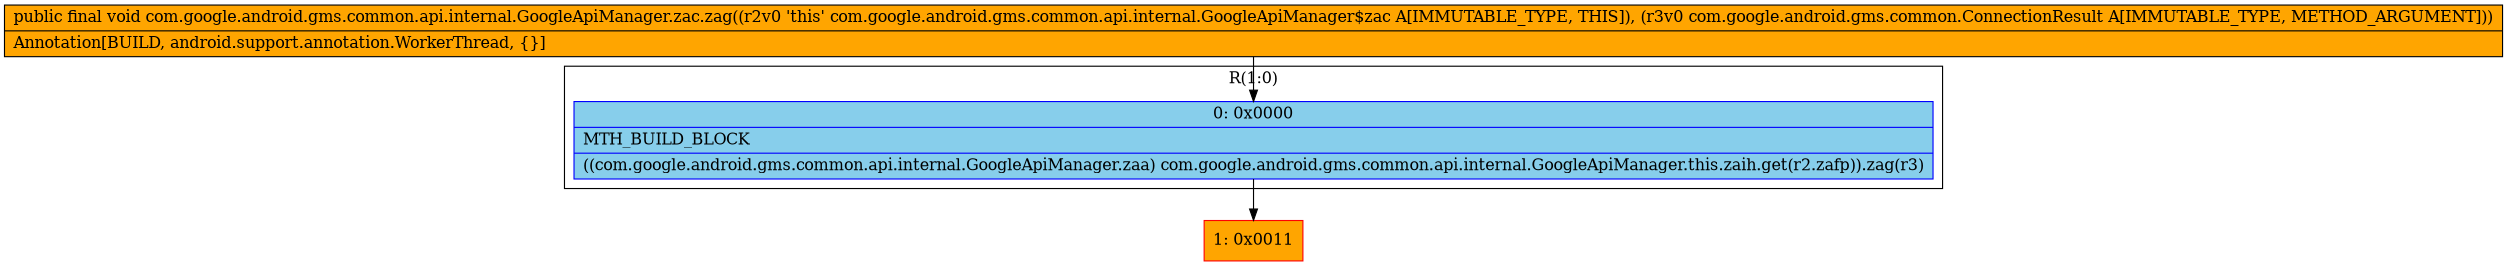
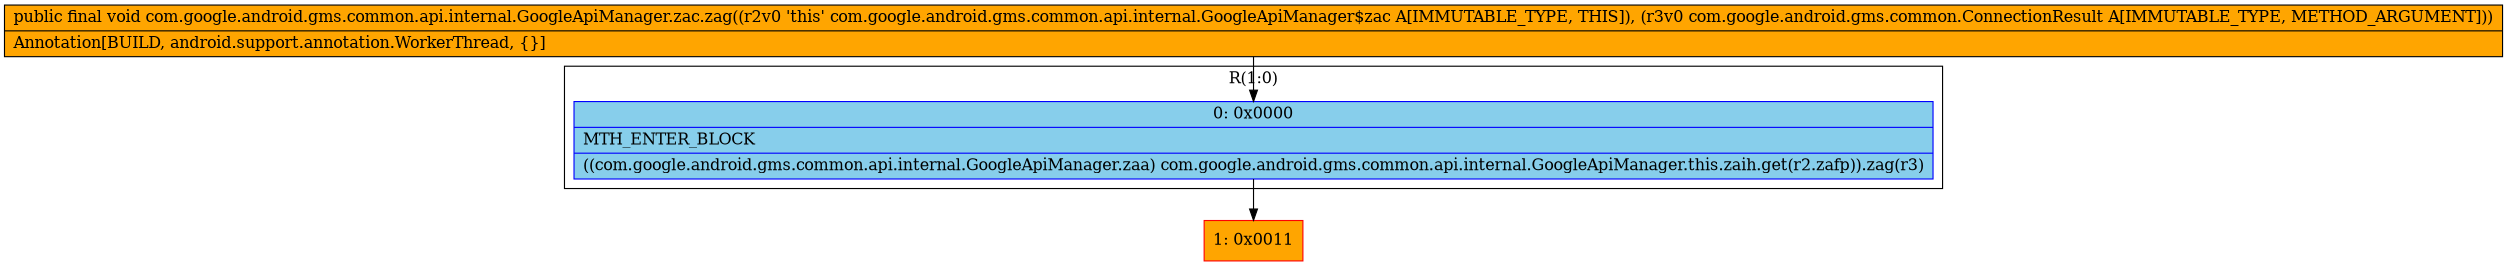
(667, 140) -> (669, 140)
